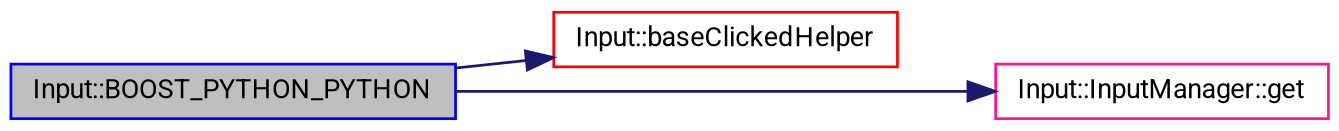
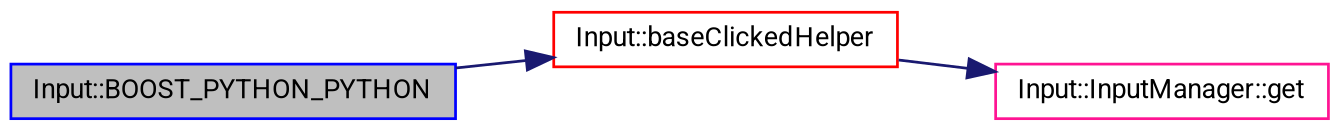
(712, 91) -> (933, 64)
